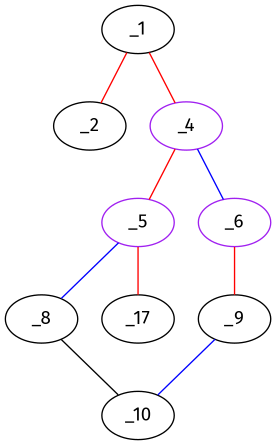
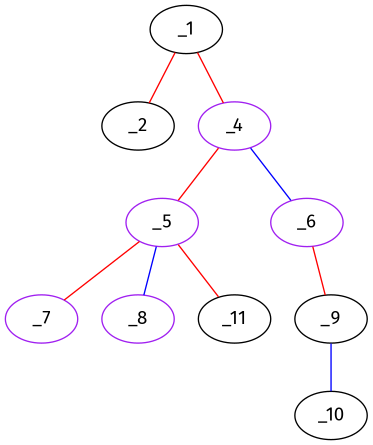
none -> (42, 319)
(42, 319) -> (138, 319)
(138, 319) -> (235, 319)
(90, 367) -> none
